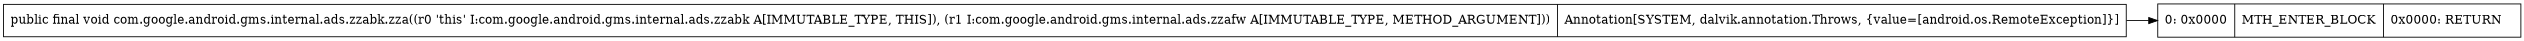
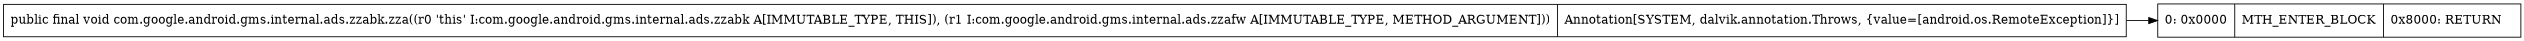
(2452, 20) -> (2452, 20)
